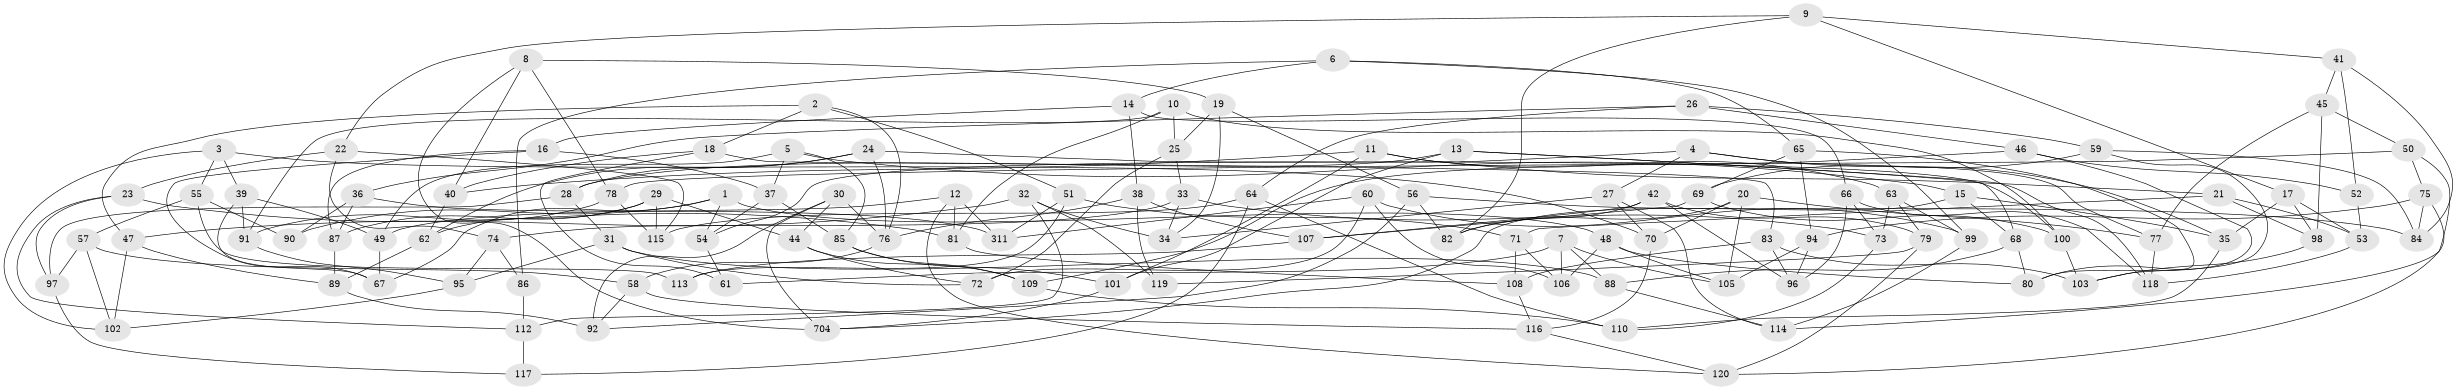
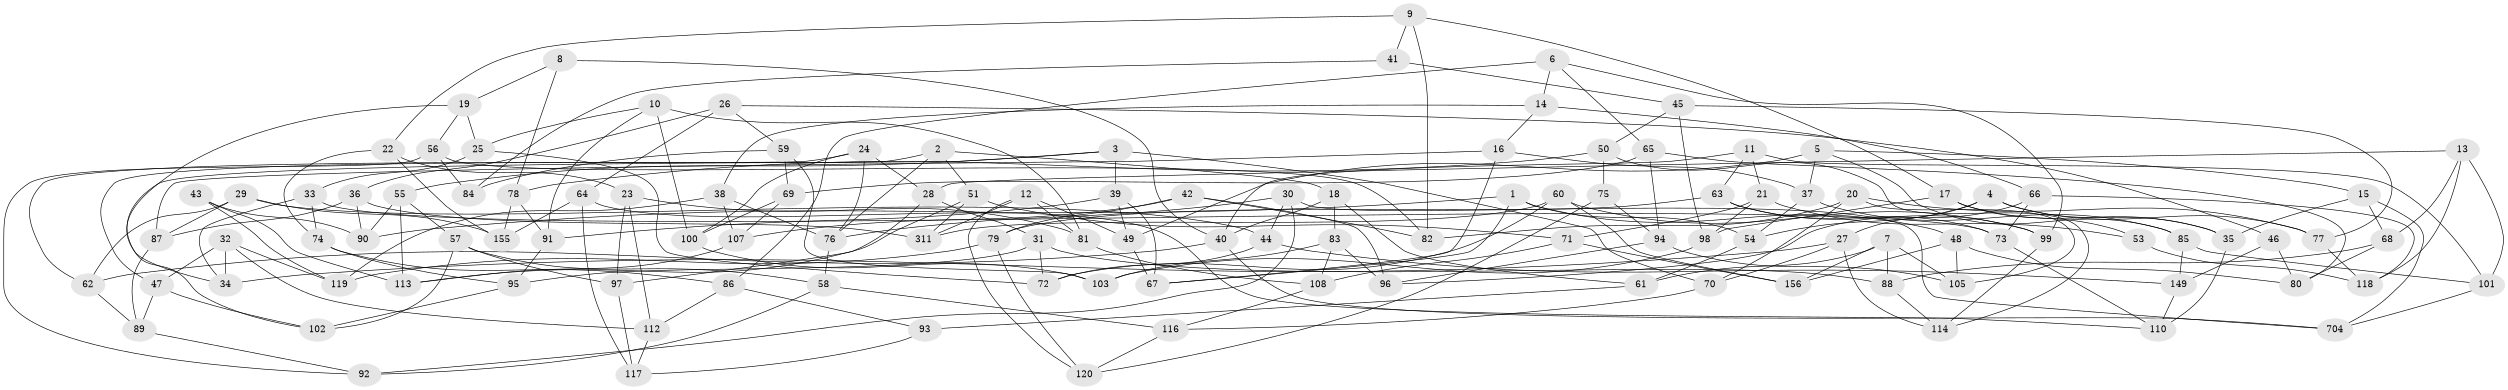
none -> (196, 195)
(2357, 195) -> none
(2421, 217) -> none
(533, 238) -> (2041, 318)
(656, 240) -> (502, 240)
(1030, 285) -> (2179, 285)
(1562, 285) -> (1793, 285)
none -> (925, 330)
